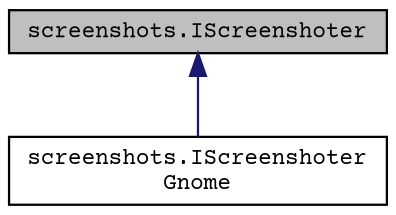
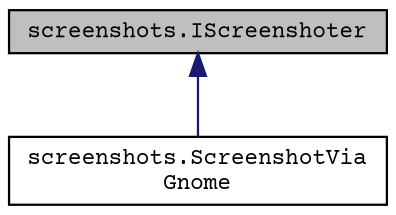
(198, 171) -> (198, 171)
